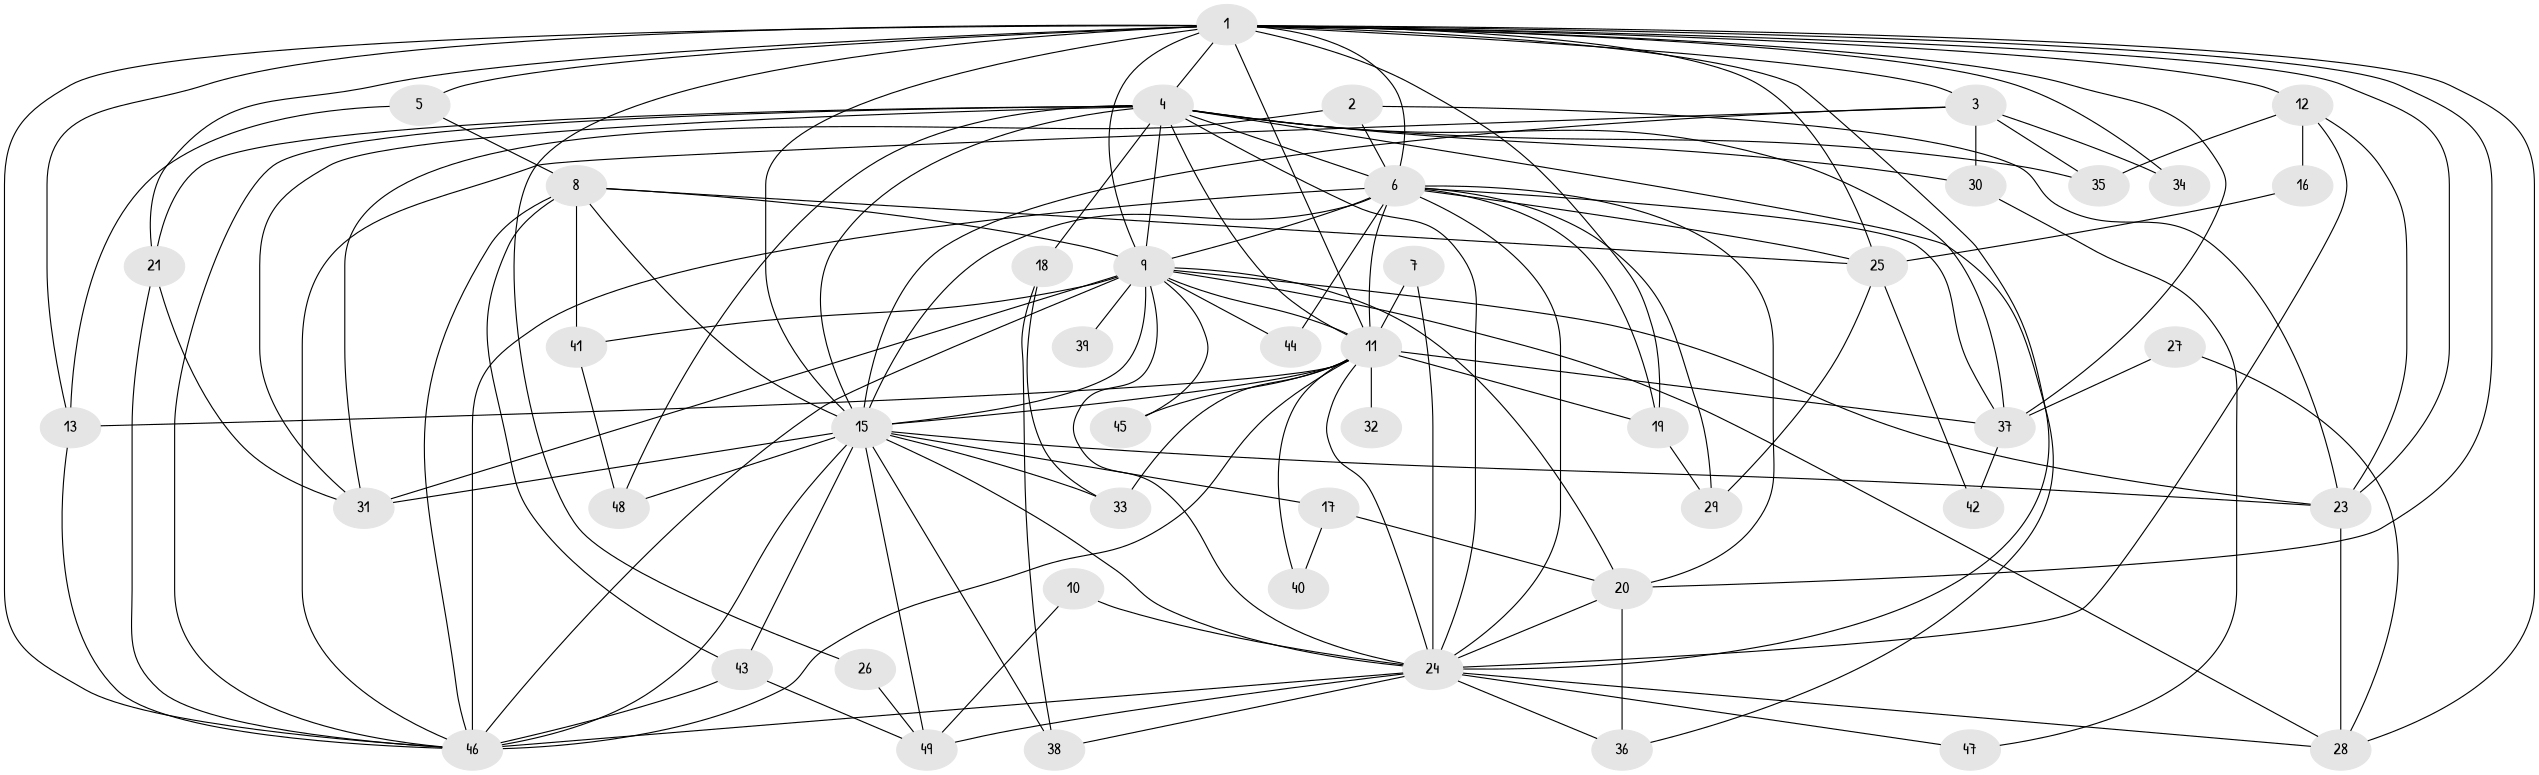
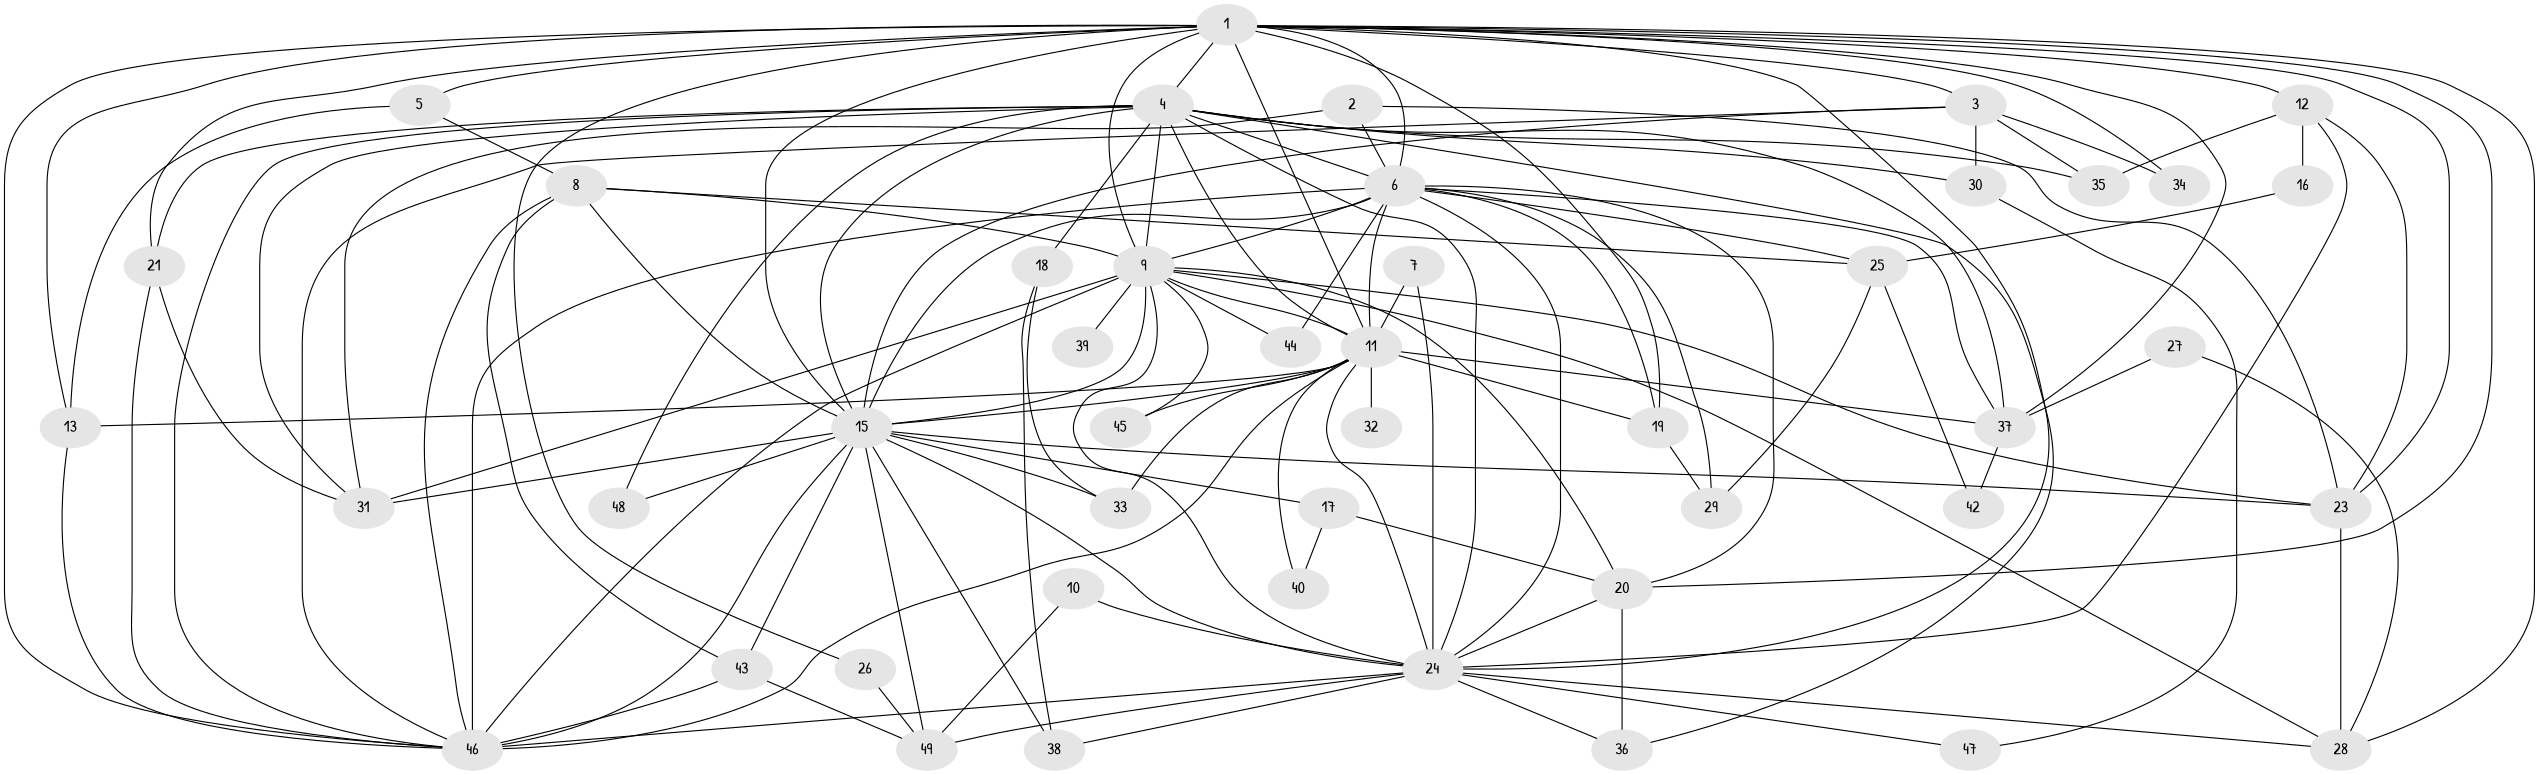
(1748, 80) -> none
(577, 347) -> none
